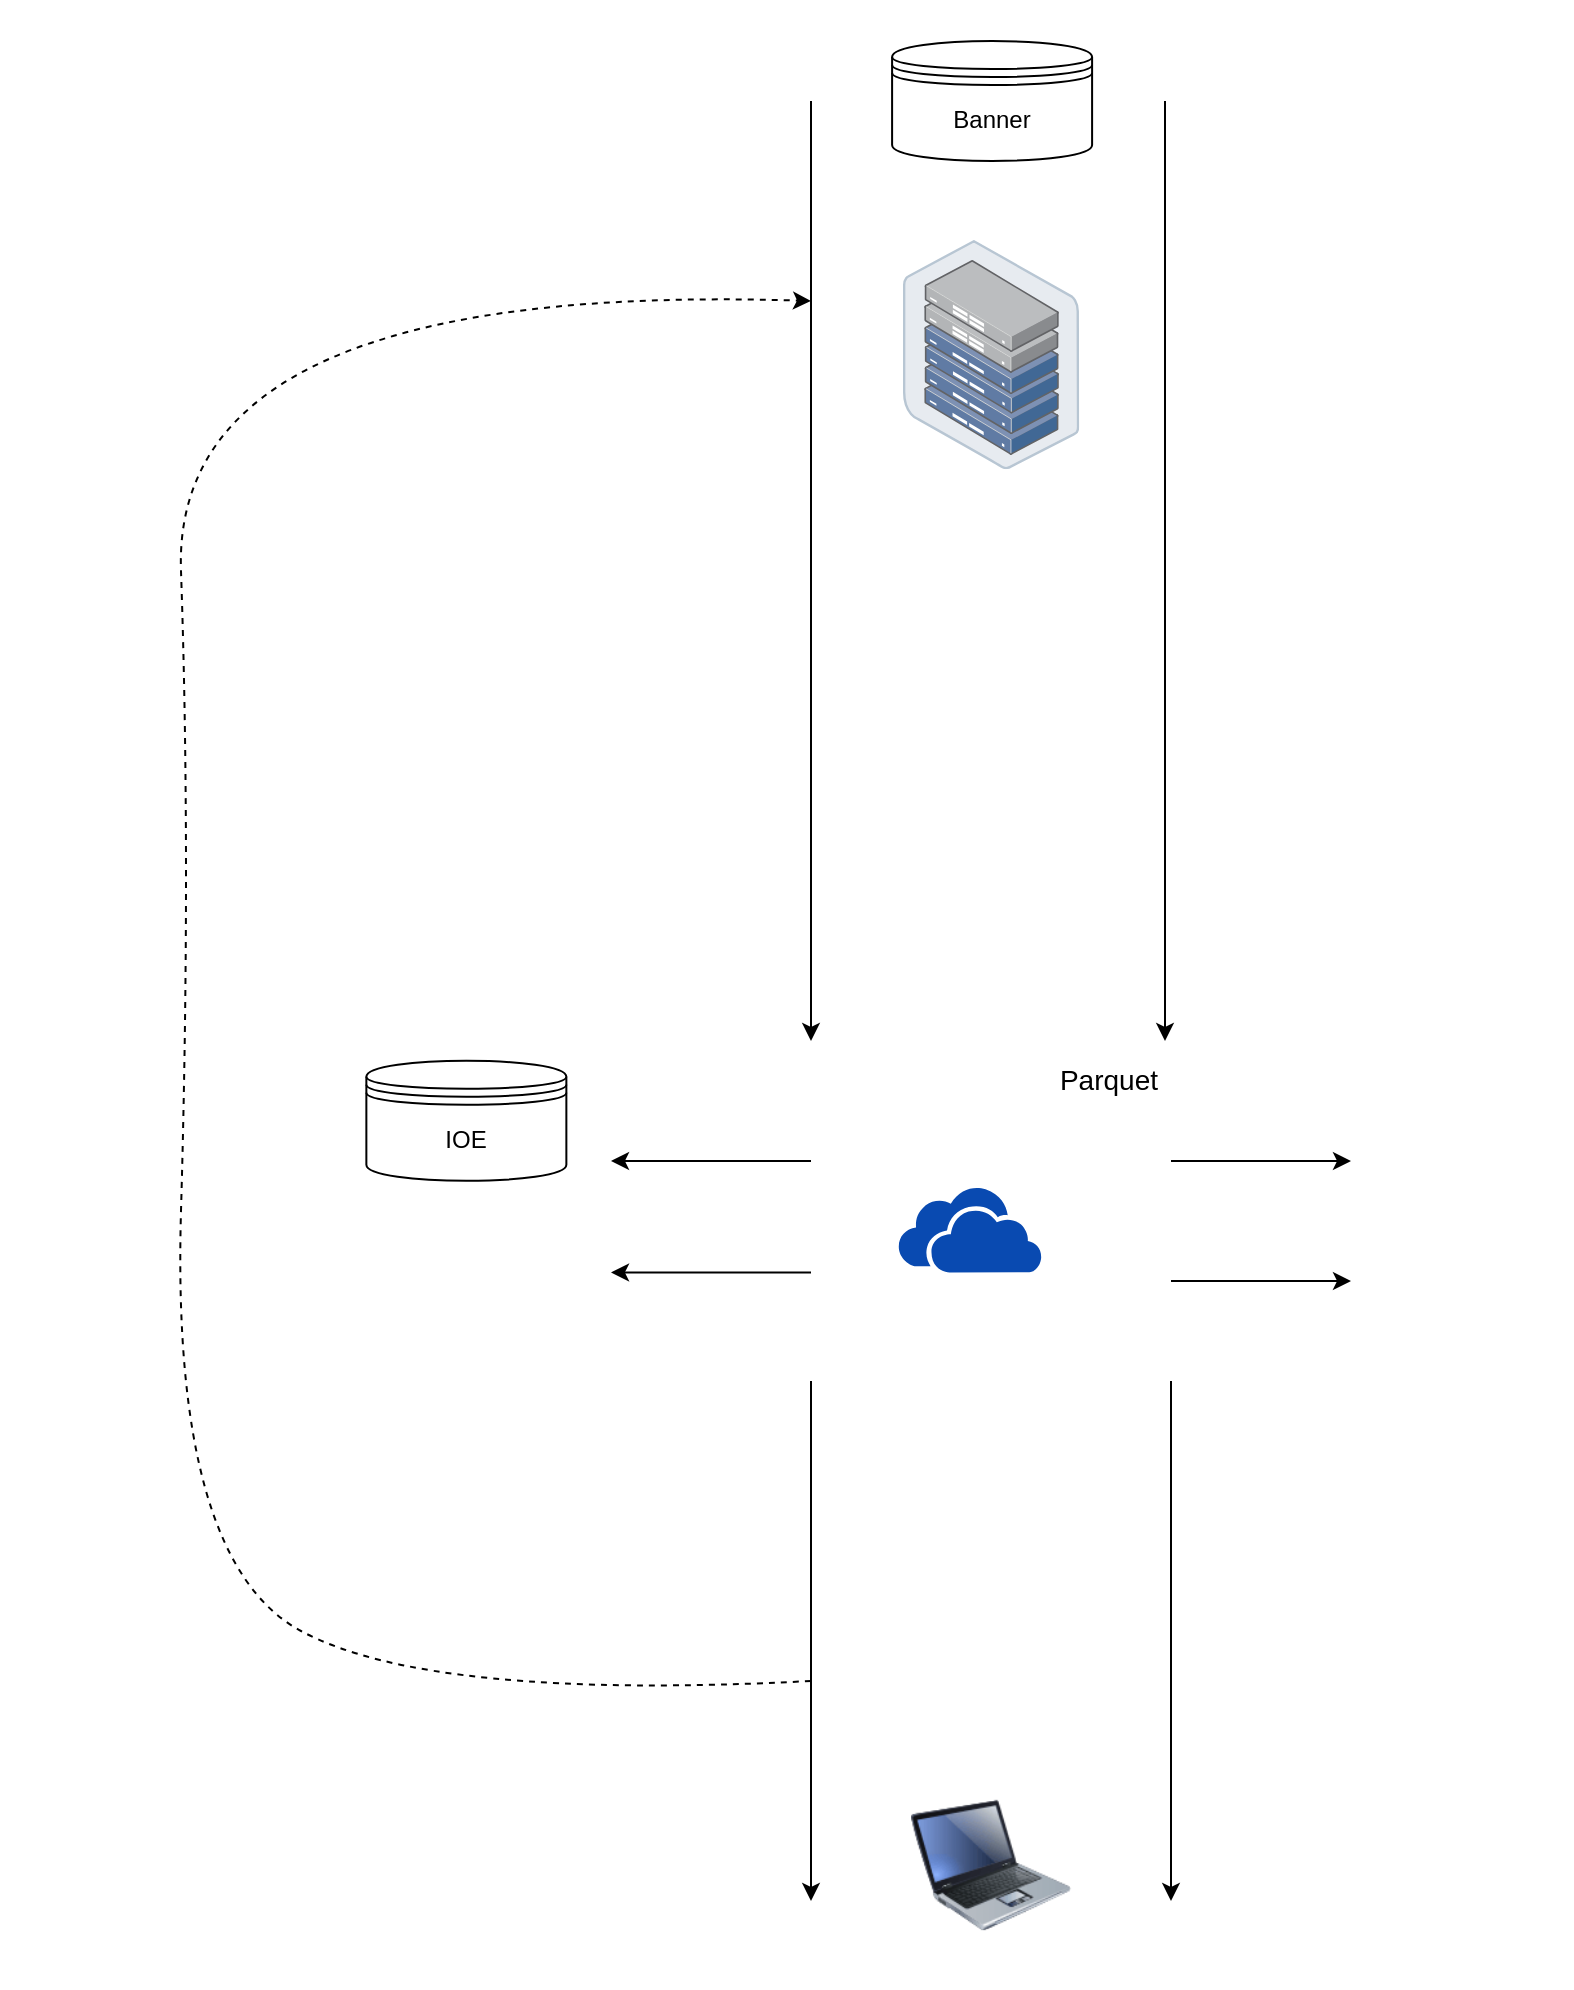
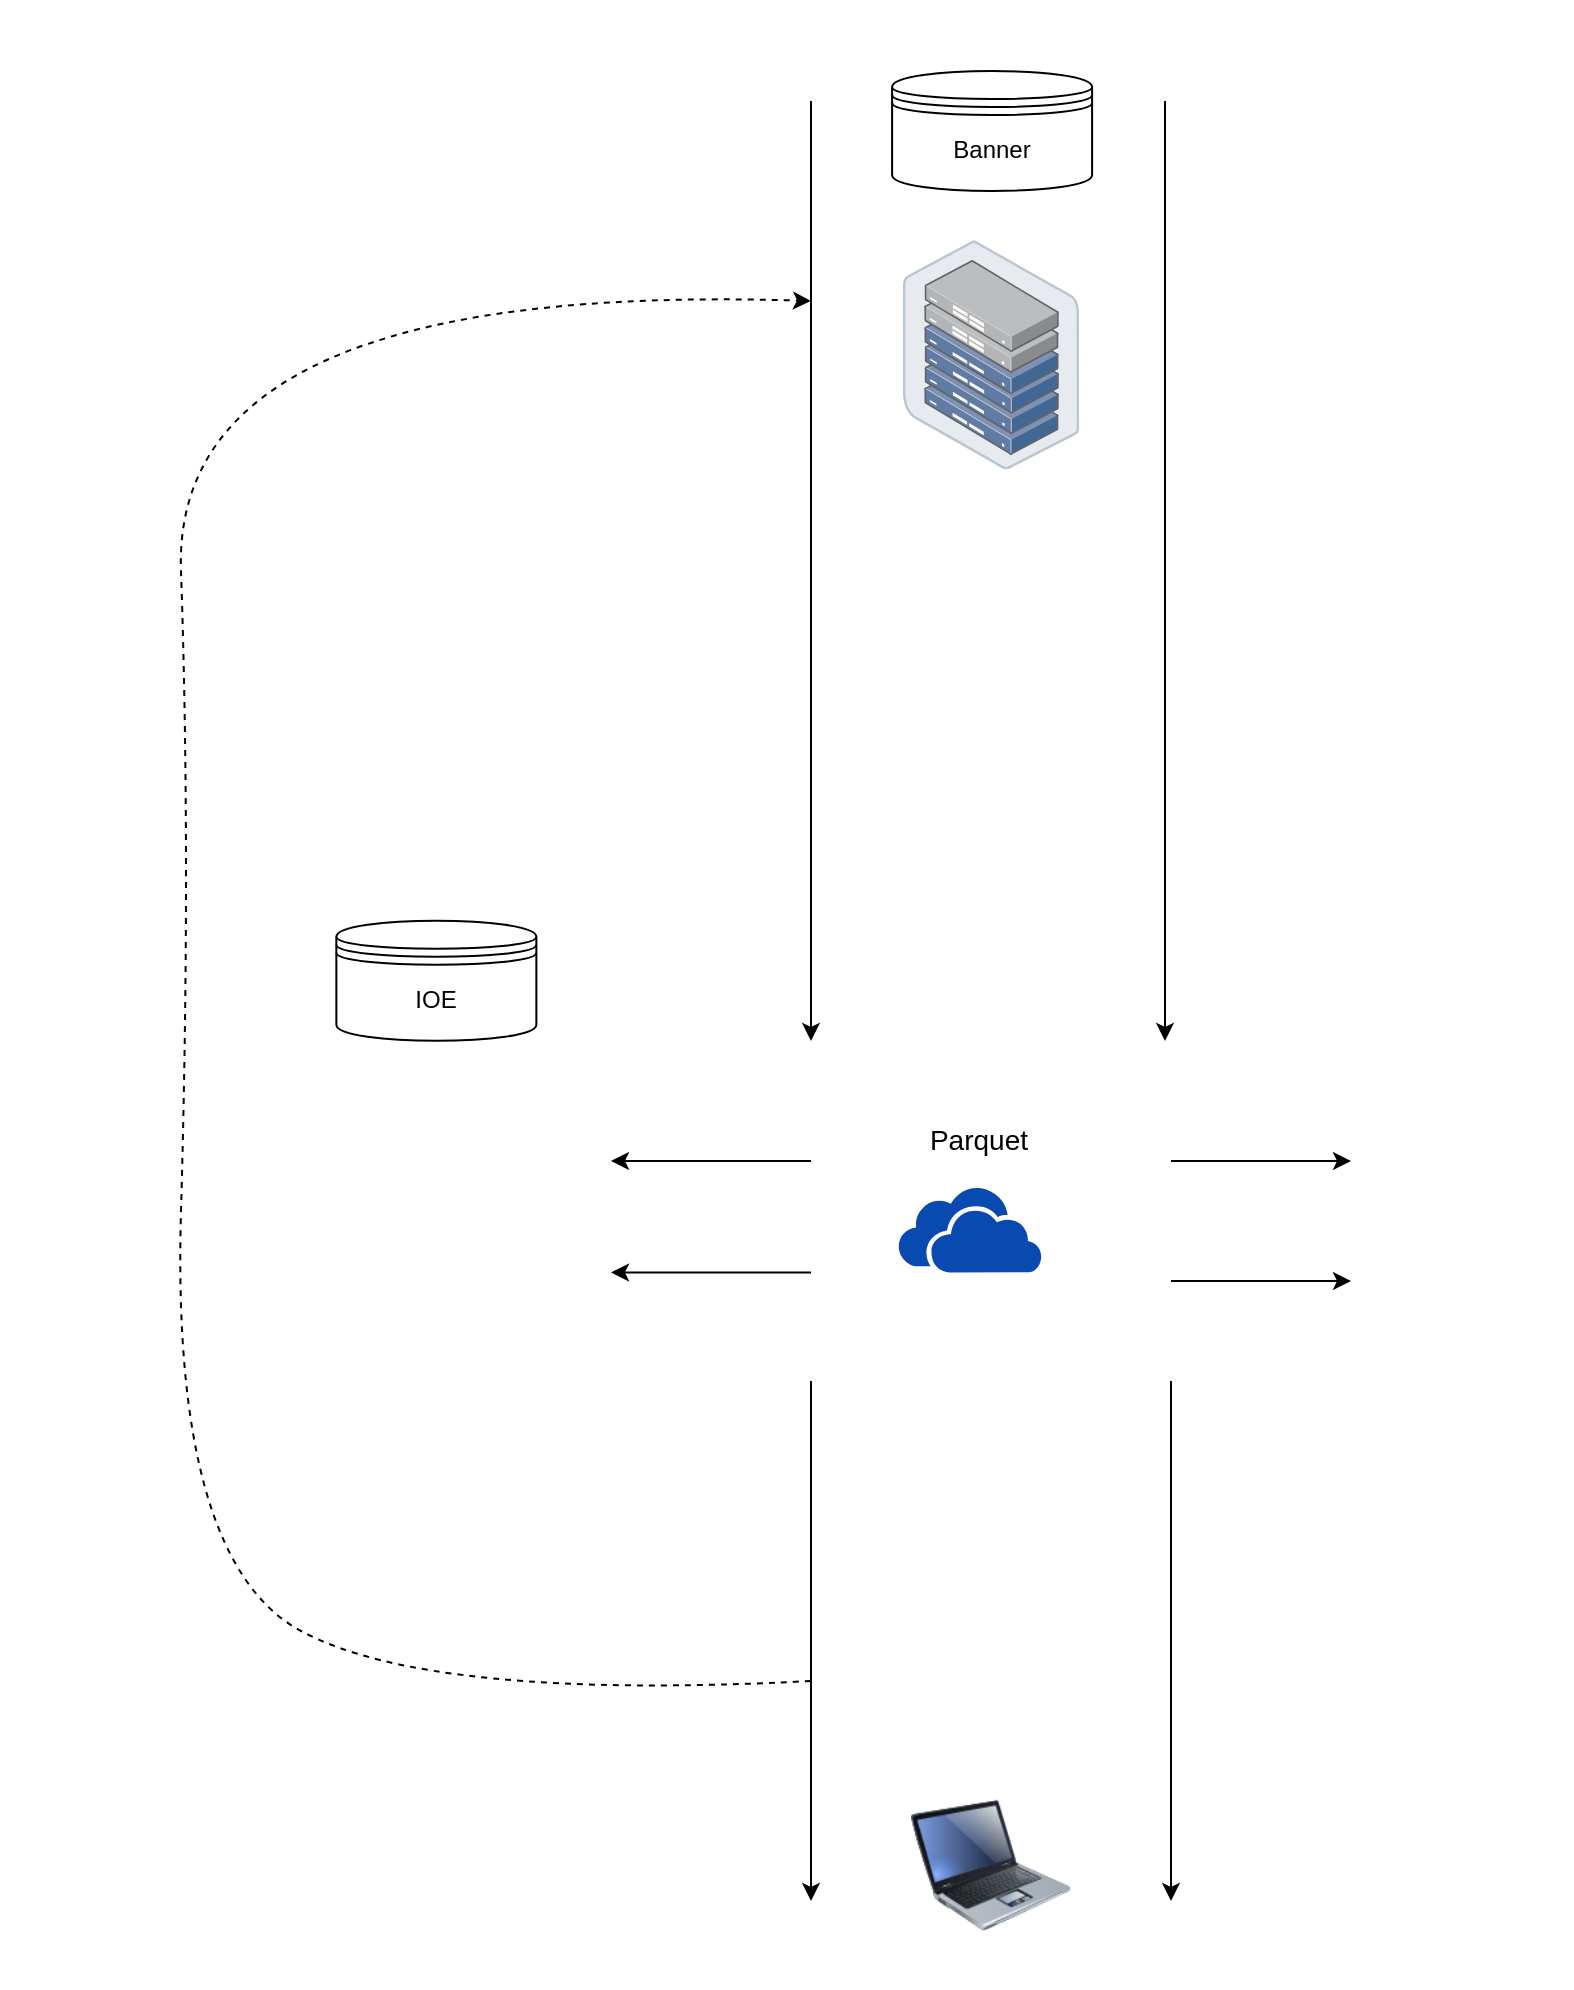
(992, 101) -> (992, 131)
(1110, 1081) -> (980, 1141)
(466, 1121) -> (436, 981)
